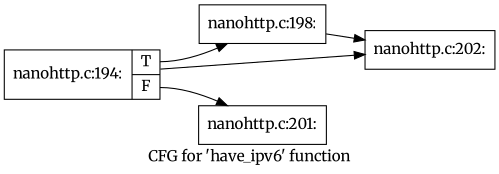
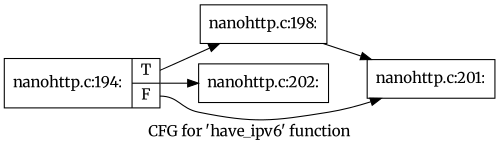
(340, 36) -> (342, 50)
